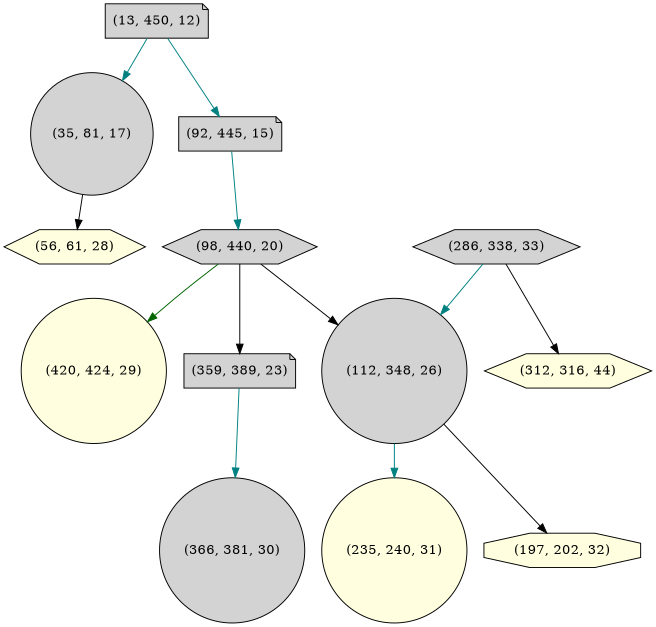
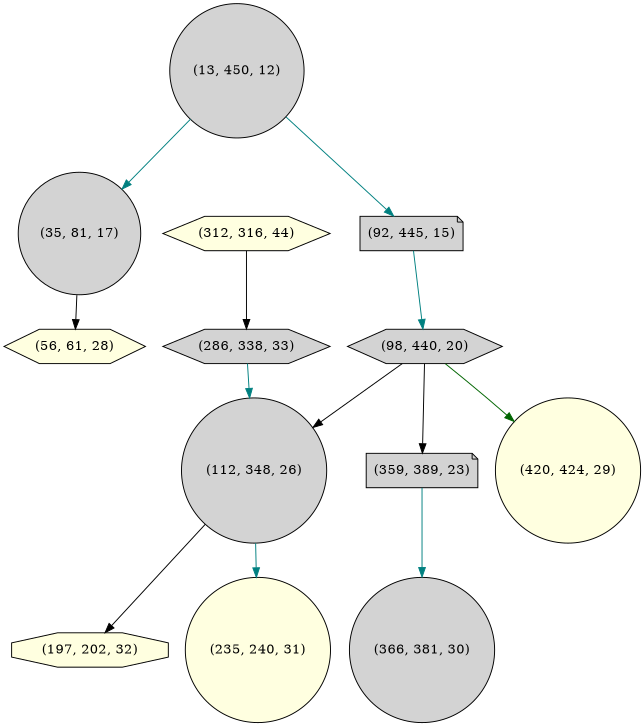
(157, 21) -> (237, 71)
(530, 305) -> (246, 285)
